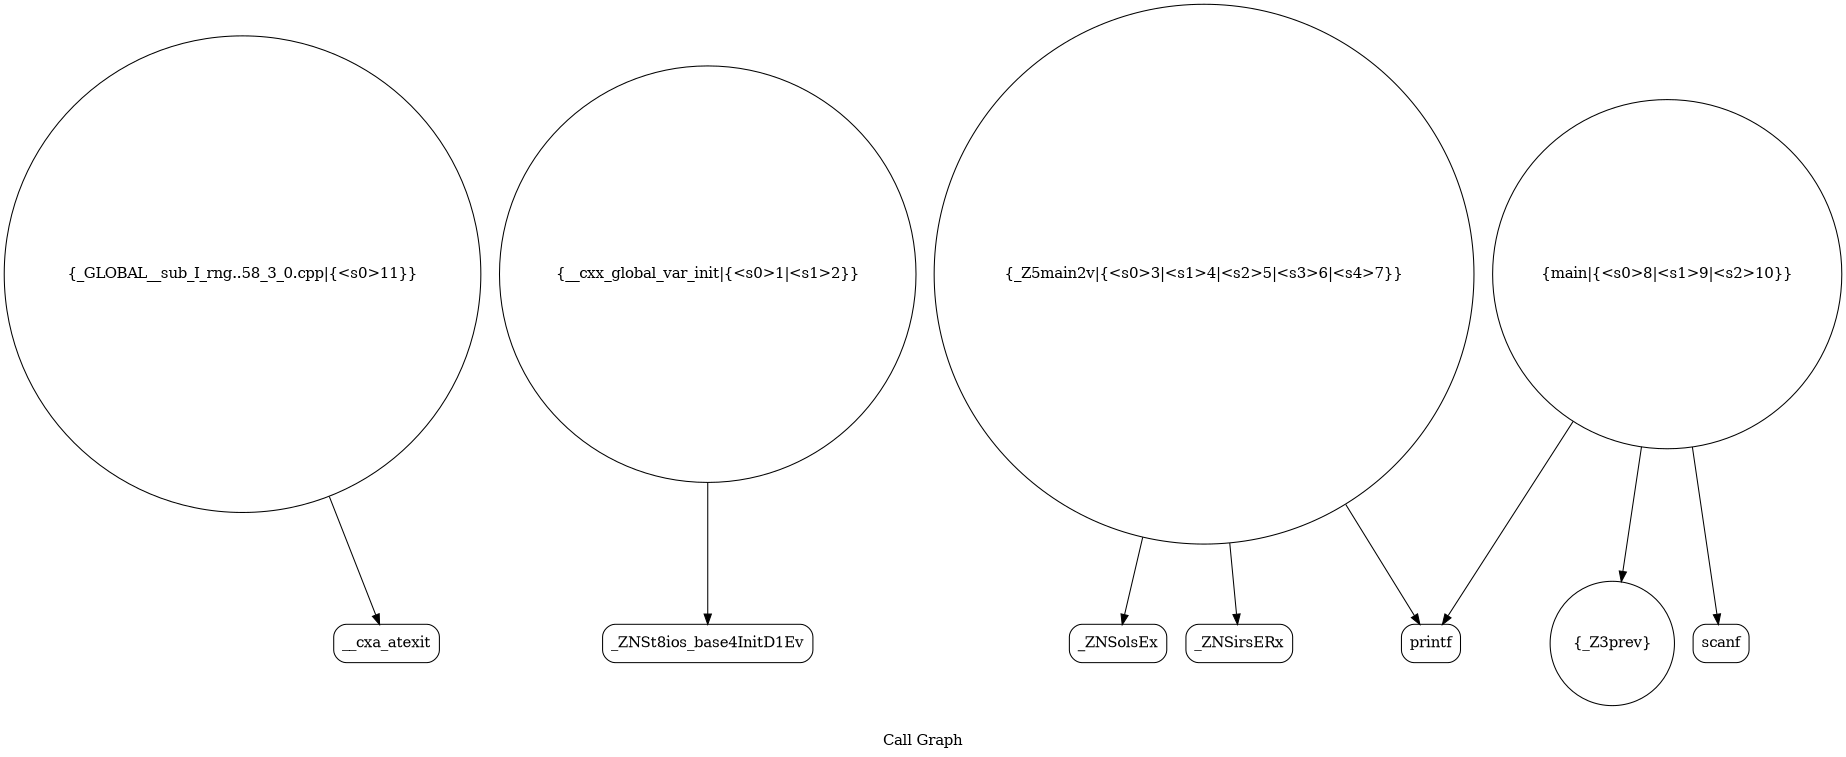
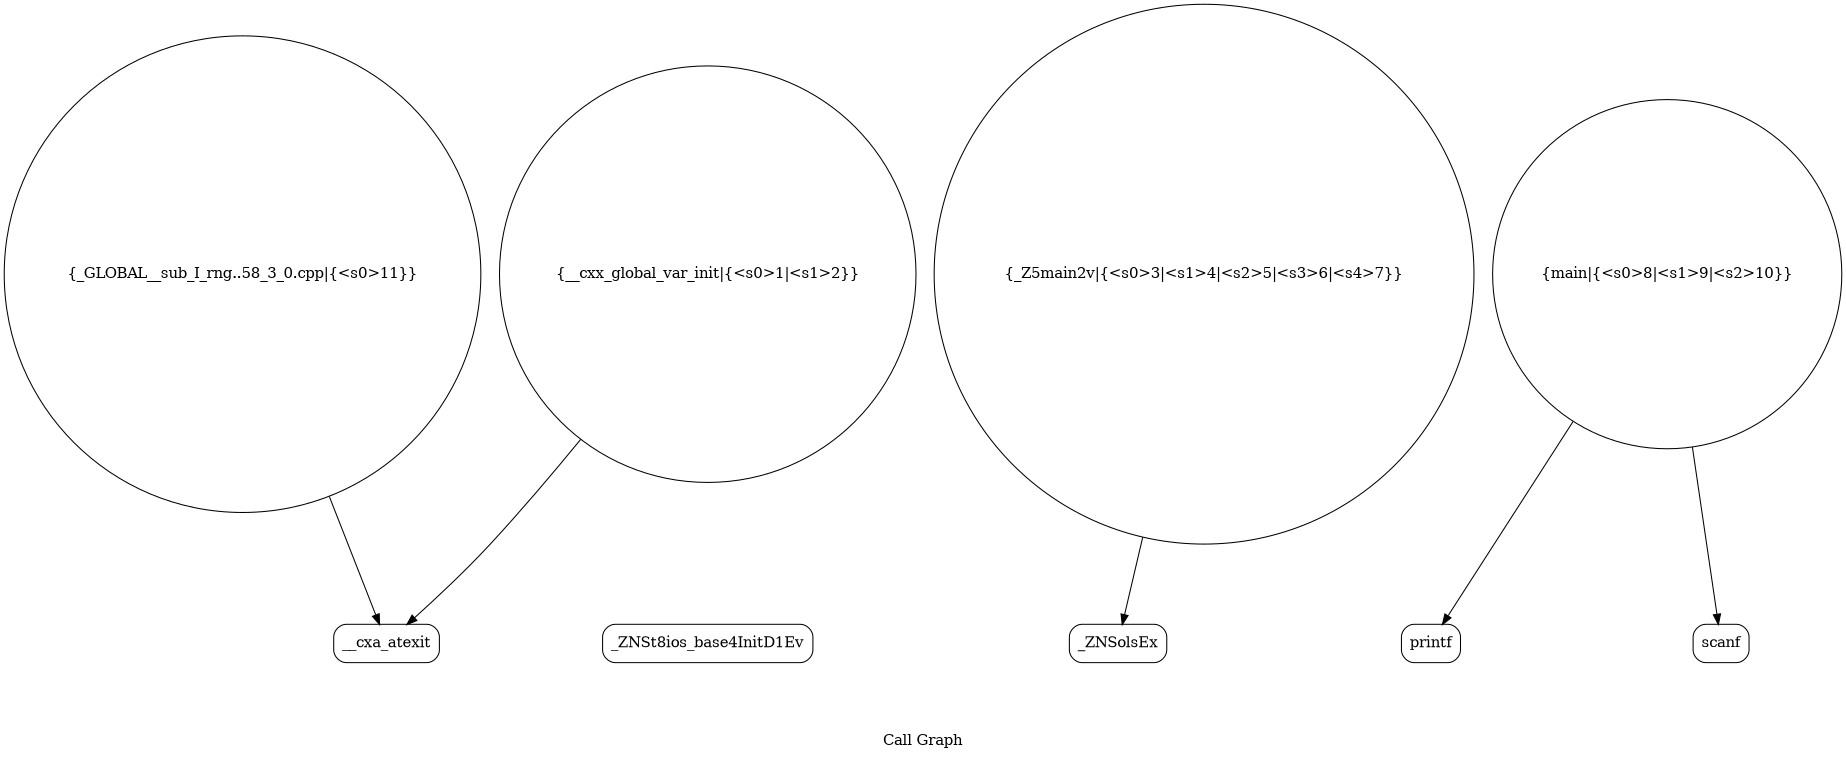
(708, 548) -> (501, 532)
(1380, 560) -> none
(1239, 643) -> none
(1612, 643) -> none
